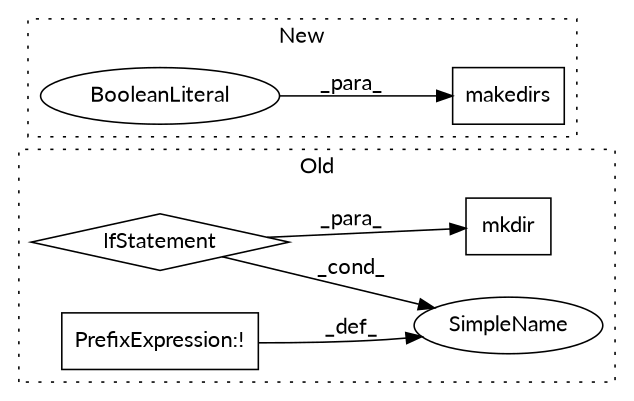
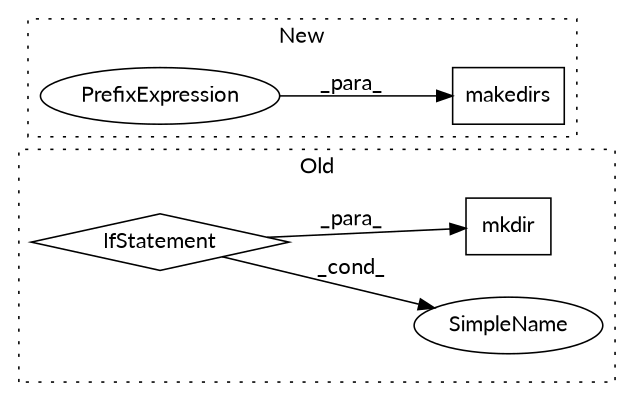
(160, 96) -> (160, 96)
(160, 341) -> none
